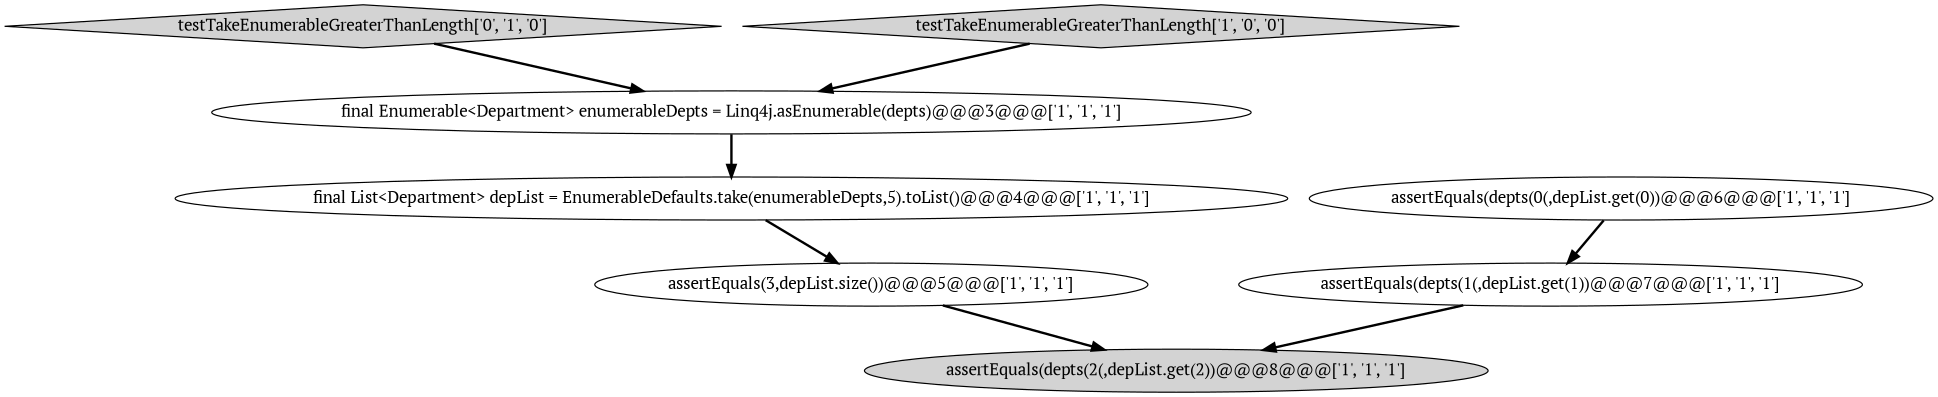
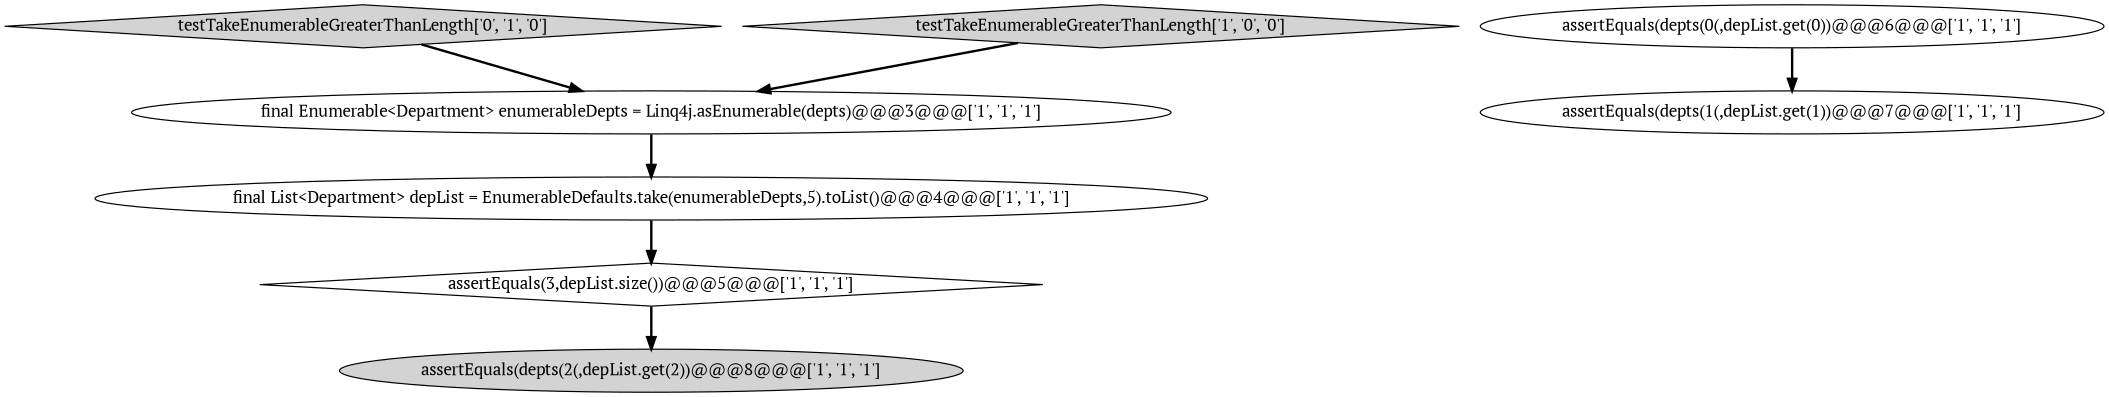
(871, 285) -> (651, 285)
(1369, 326) -> none
